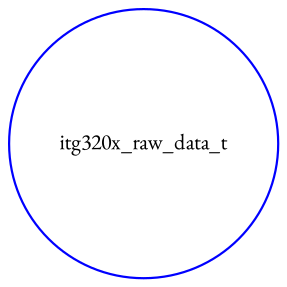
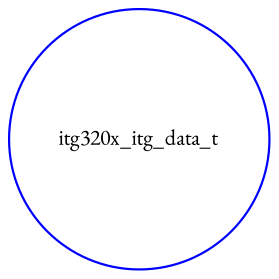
(144, 144) -> (139, 139)
